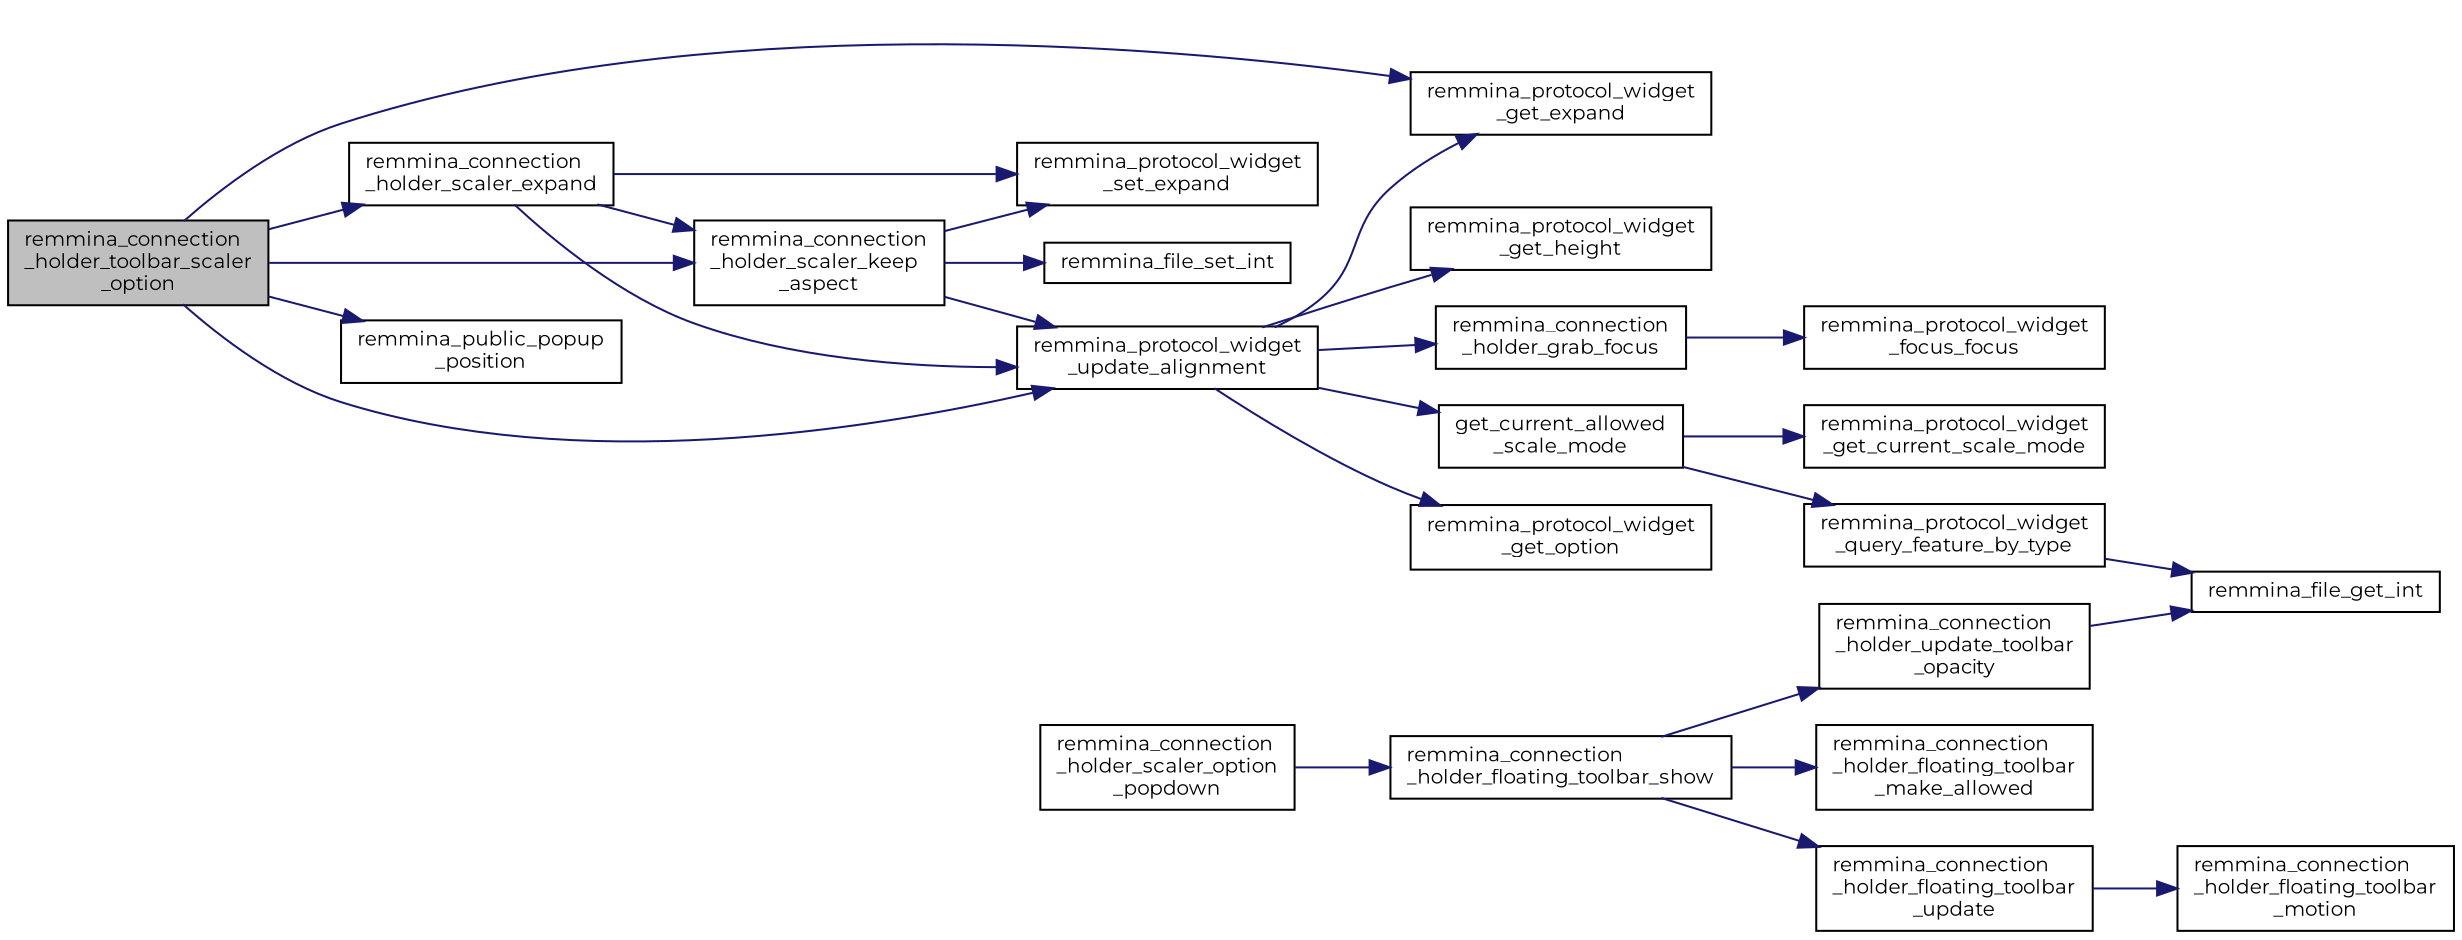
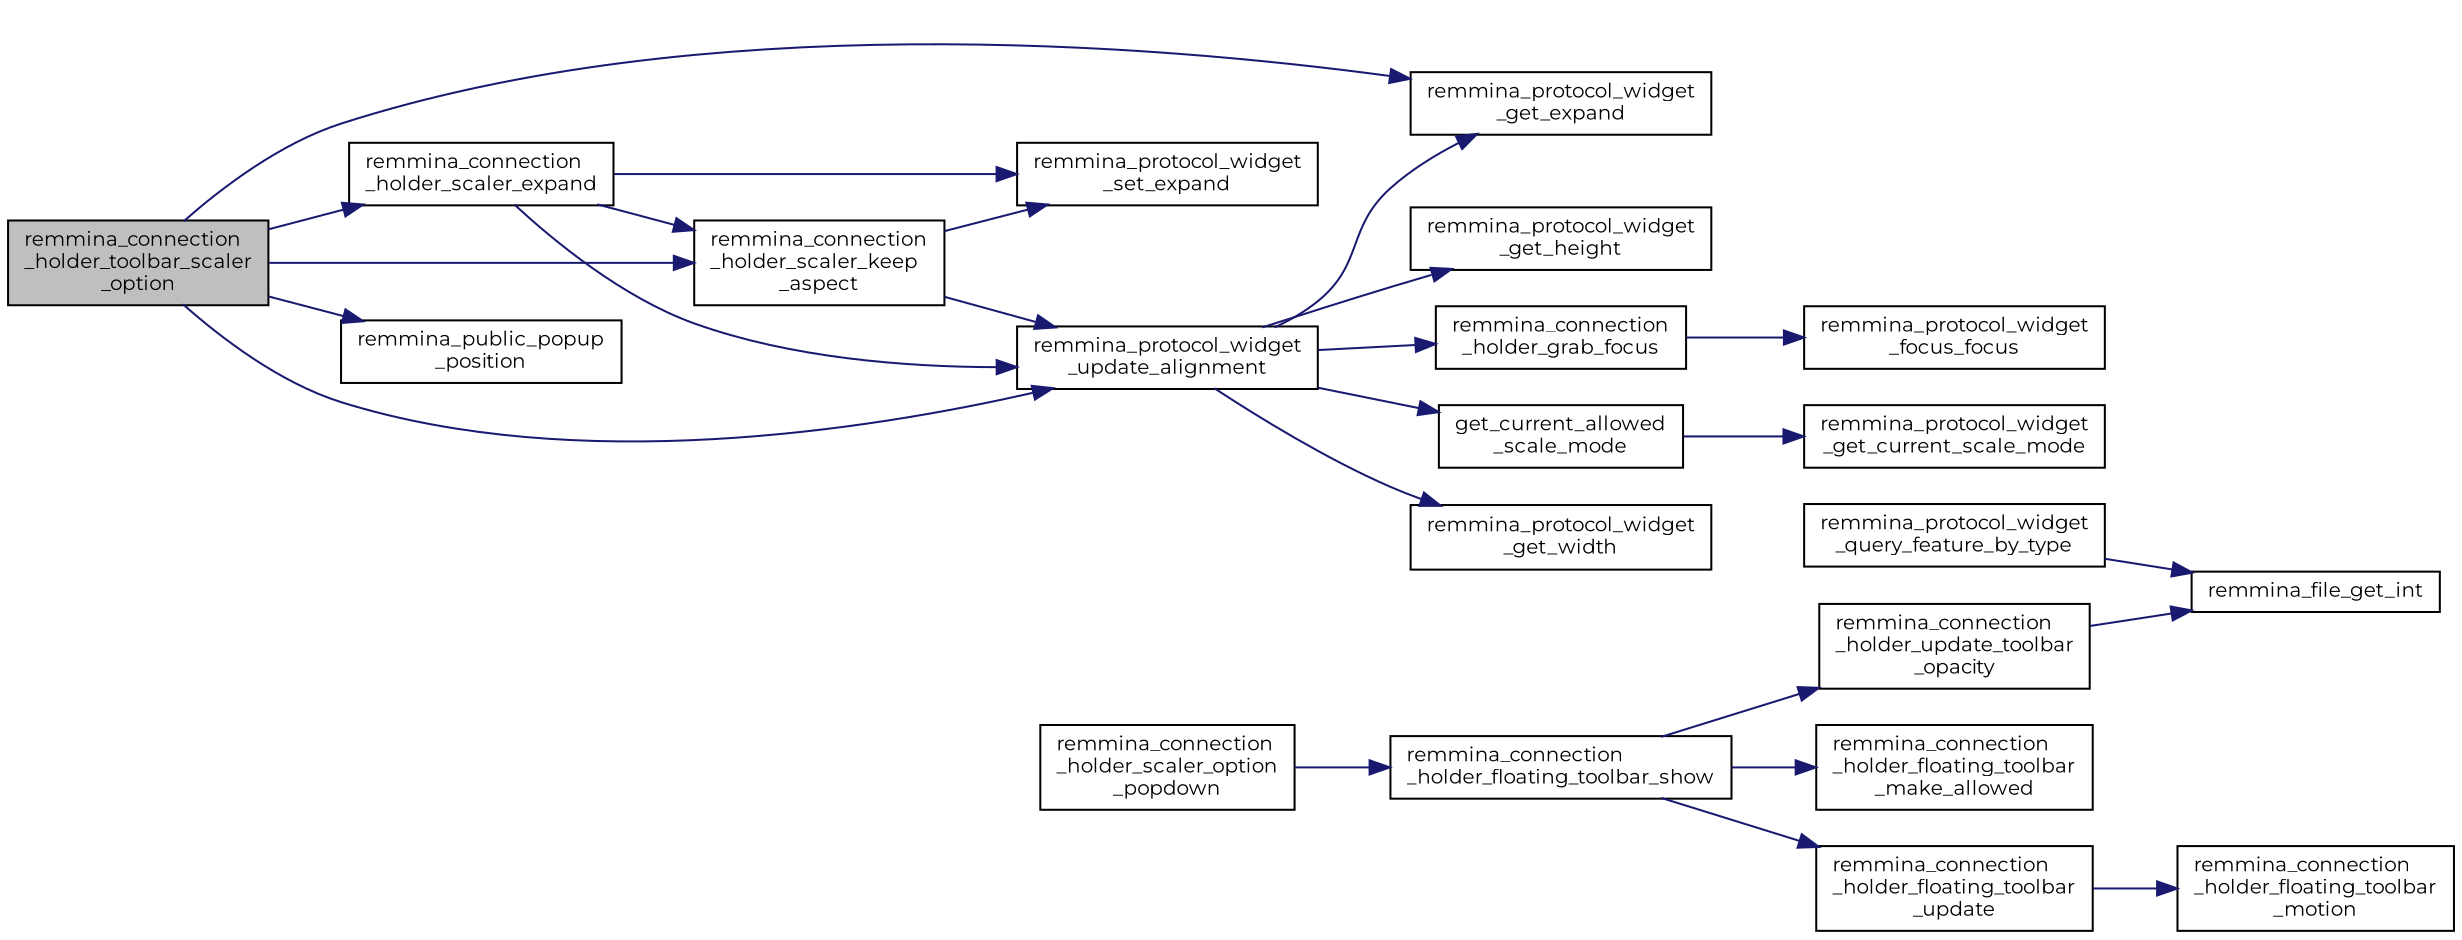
(1167, 263) -> none
(1748, 483) -> none
(1561, 537) -> (1561, 537)
